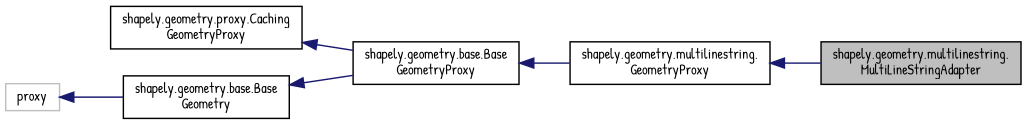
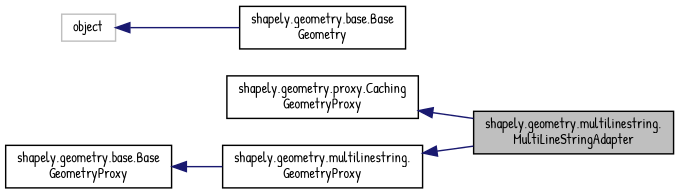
(335, 48) -> (453, 116)
(328, 79) -> none
(33, 97) -> (89, 28)
